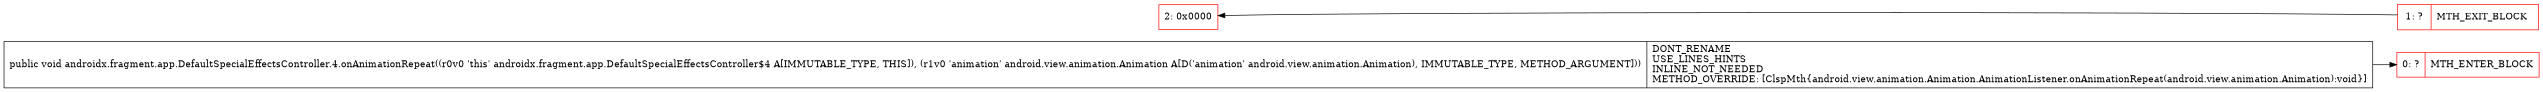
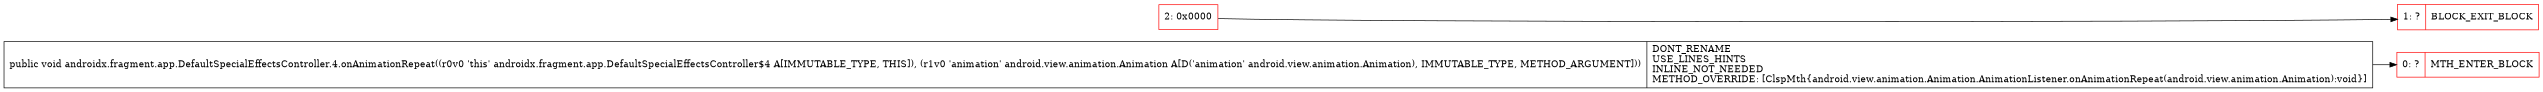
(1811, 13) -> (1804, 22)
(2482, 17) -> (2482, 17)
